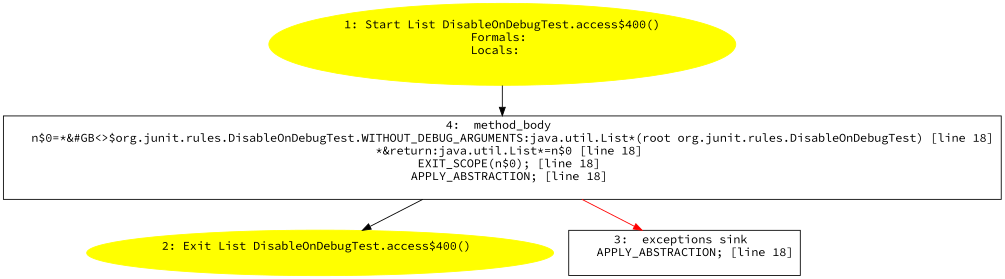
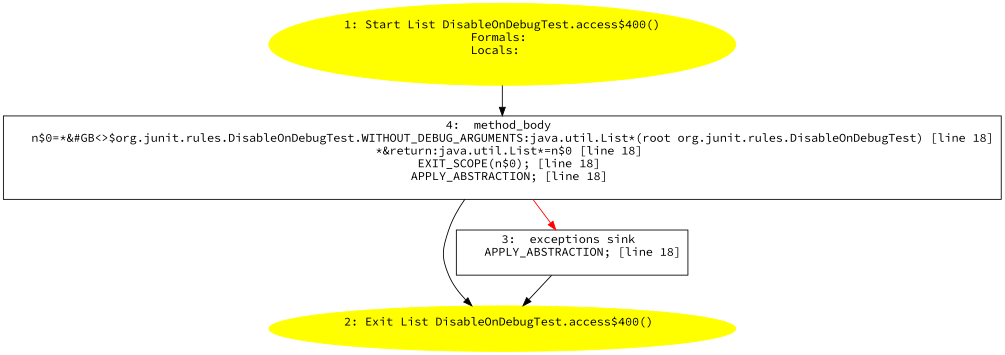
none -> (540, 287)
